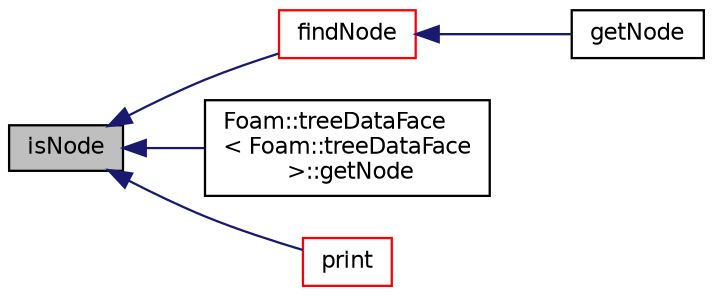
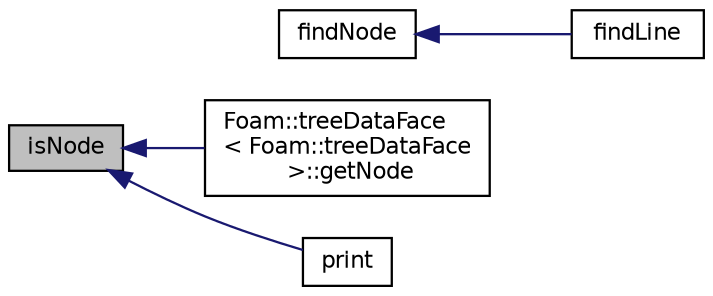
(347, 34) -> (347, 34)
(638, 34) -> (638, 34)
(202, 81) -> none
(347, 262) -> (347, 262)
